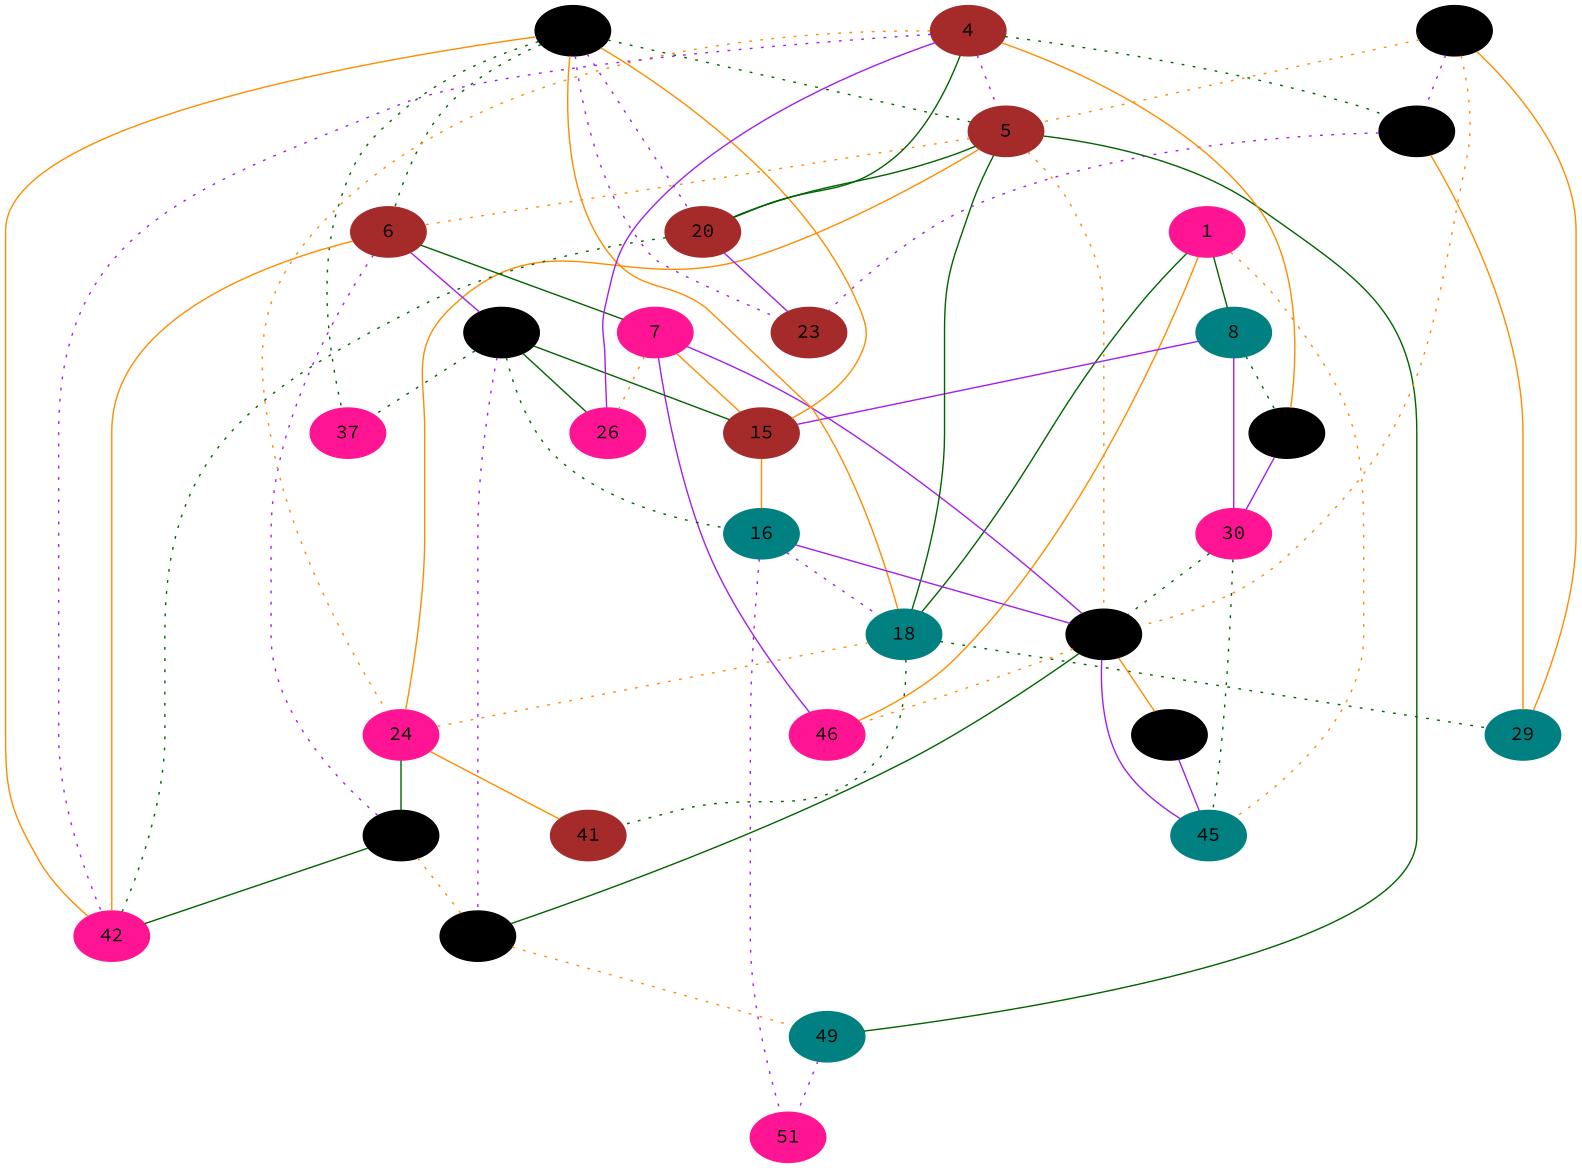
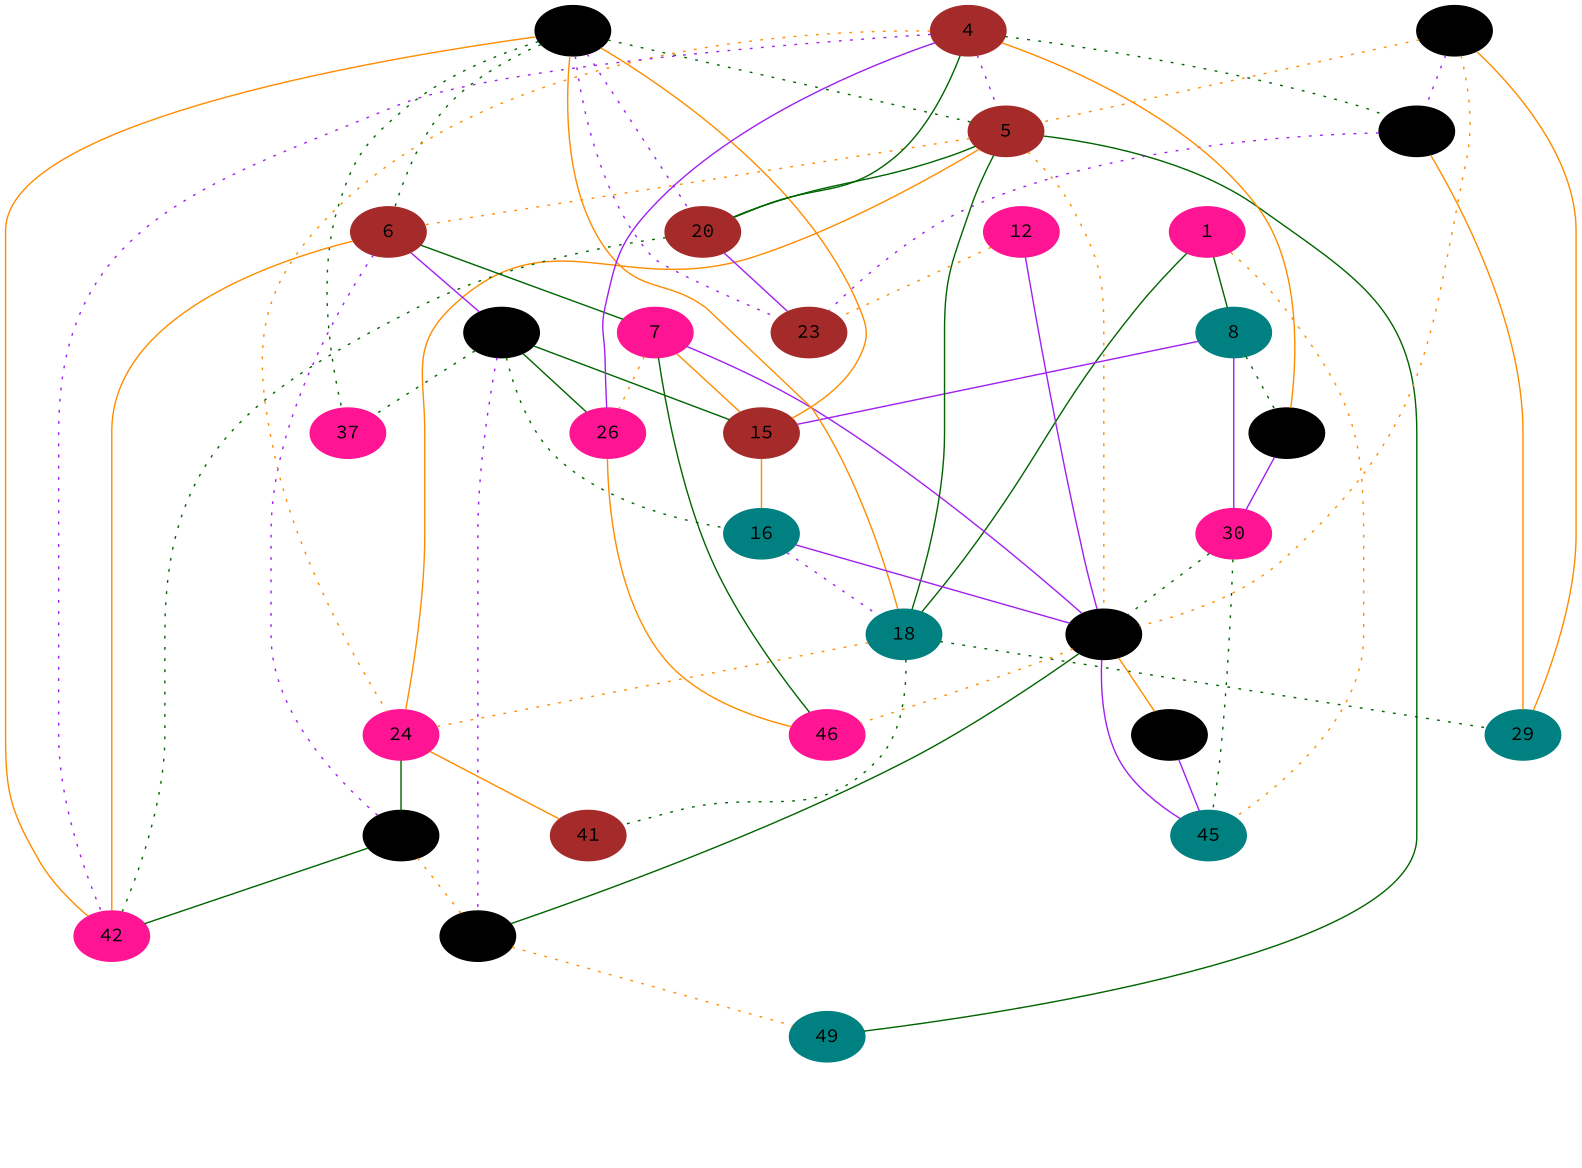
none -> (1021, 232)
(1065, 518) -> (646, 632)
(706, 547) -> (706, 547)
(788, 1137) -> none
